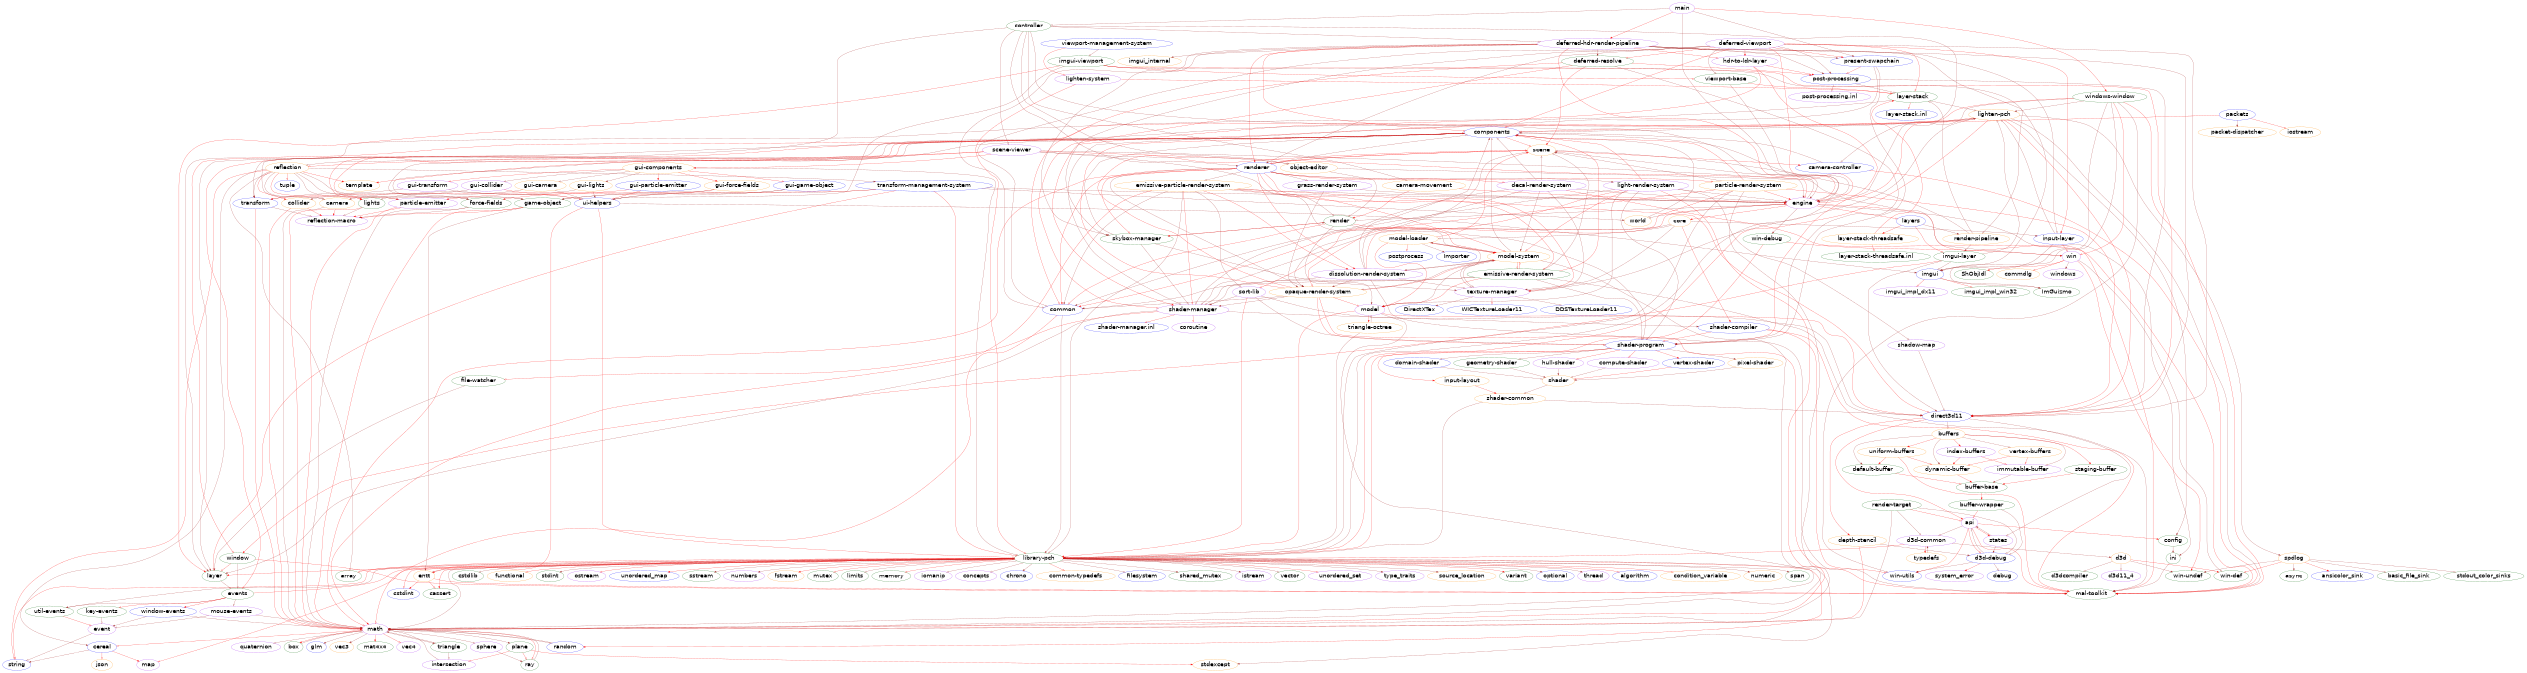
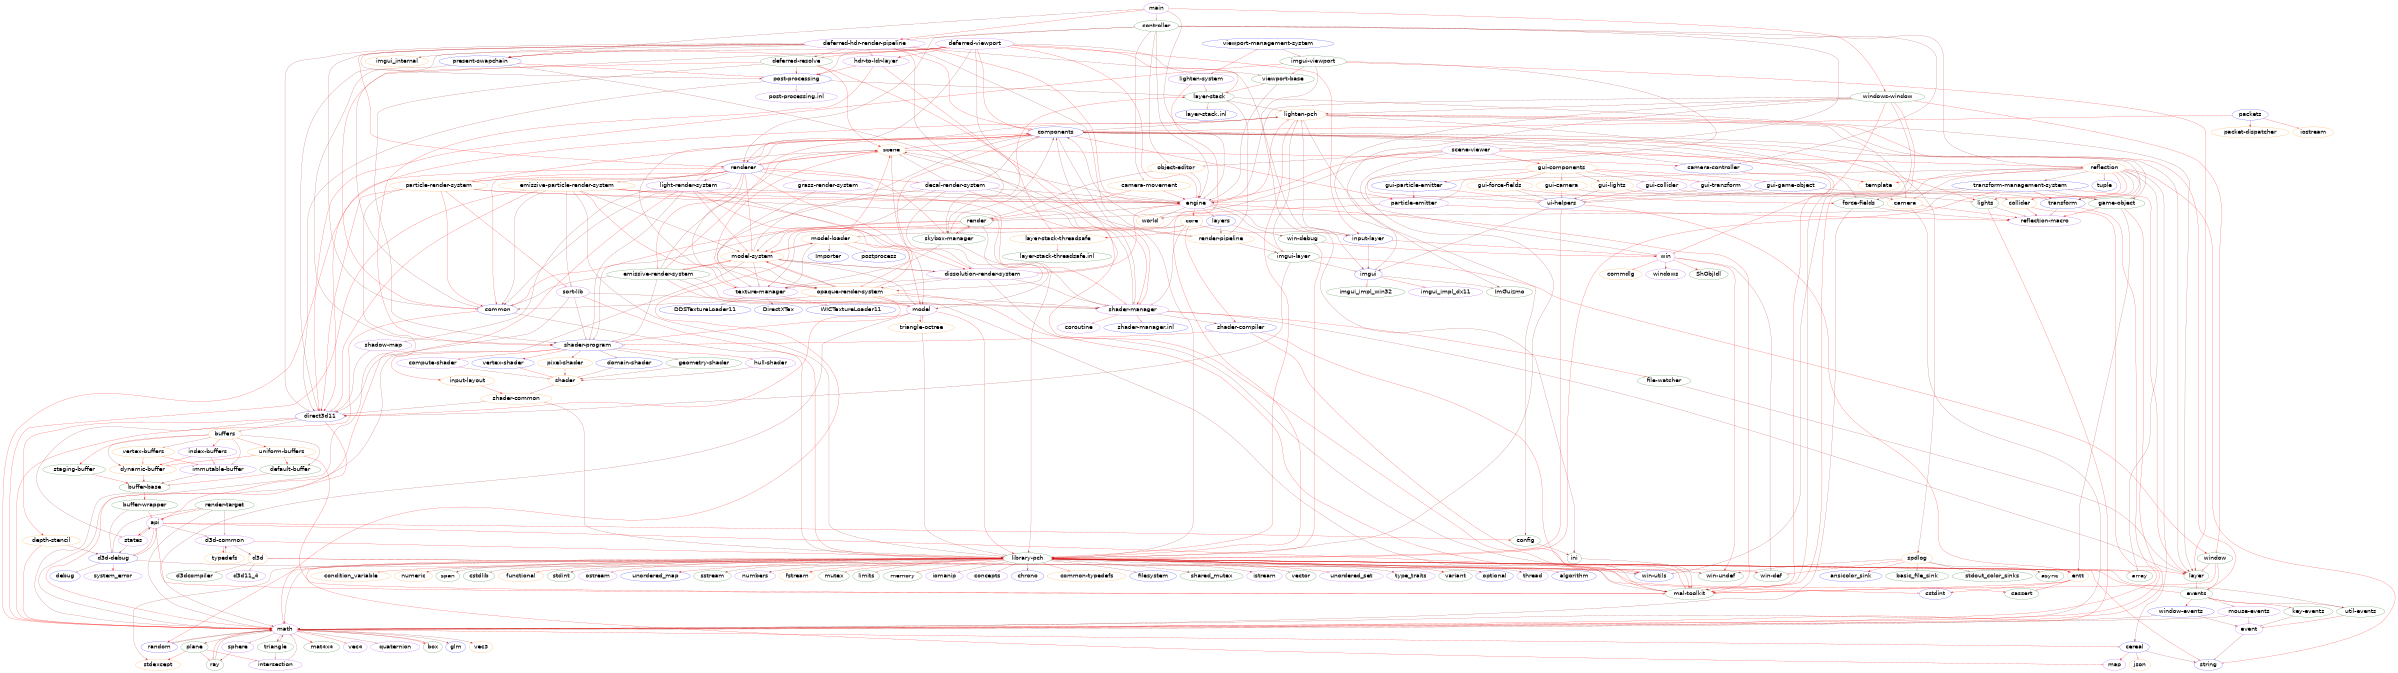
(1462, 576) -> none
